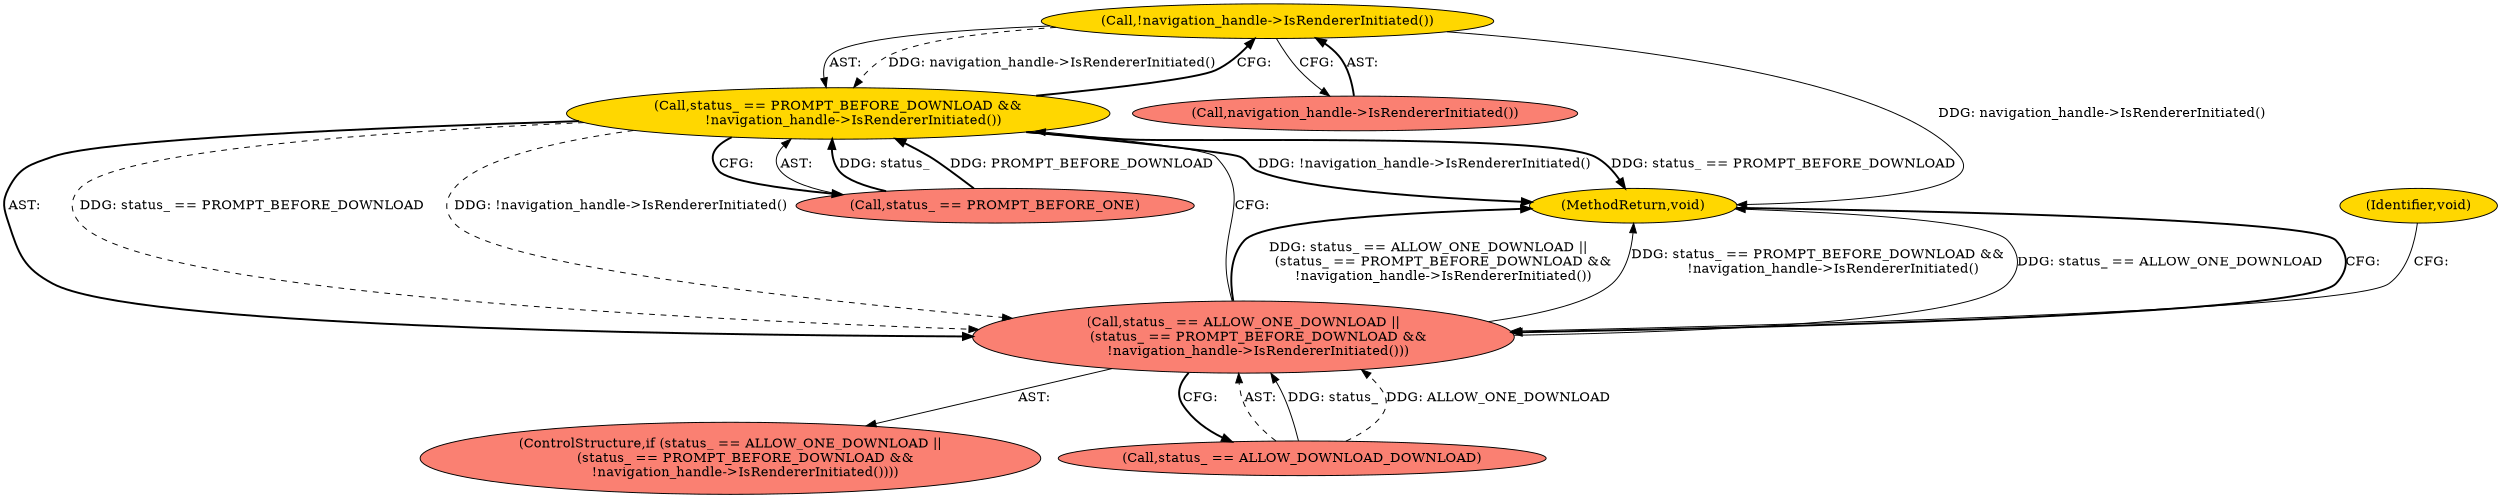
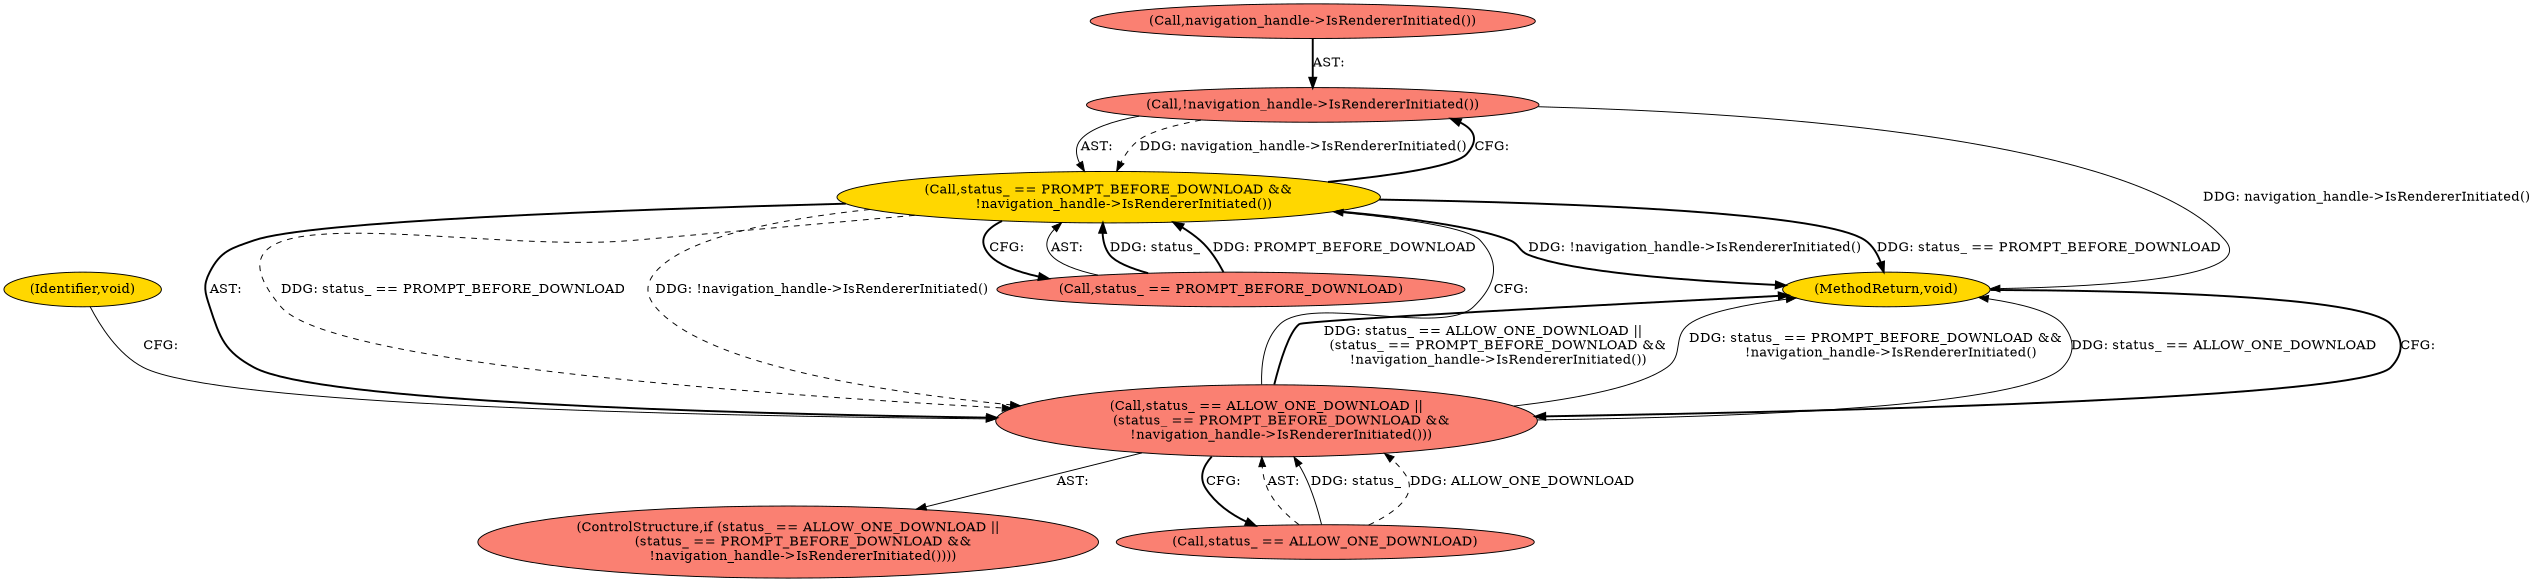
(1268, 21) -> (1313, 105)
(1296, 67) -> none
(995, 206) -> (1231, 289)
(1302, 458) -> (1325, 542)
